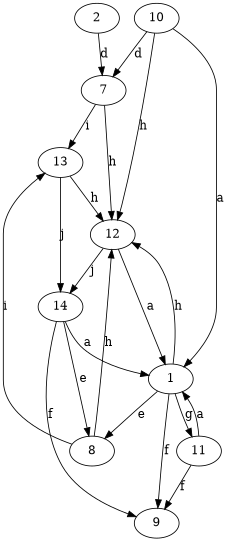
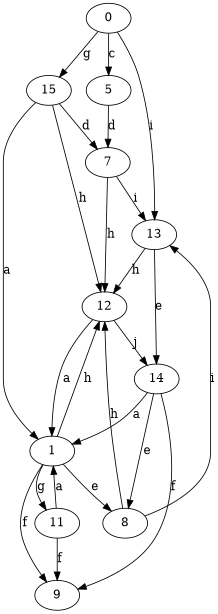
(97, 18) -> (109, 90)
none -> (109, 18)
(157, 18) -> (49, 90)
(63, 235) -> (159, 307)
